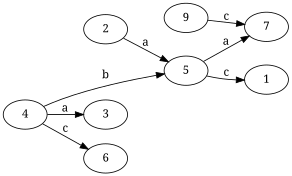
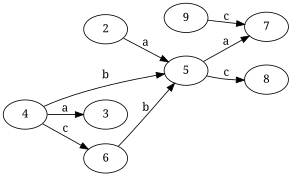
(266, 80) -> (266, 80)
none -> (144, 118)
